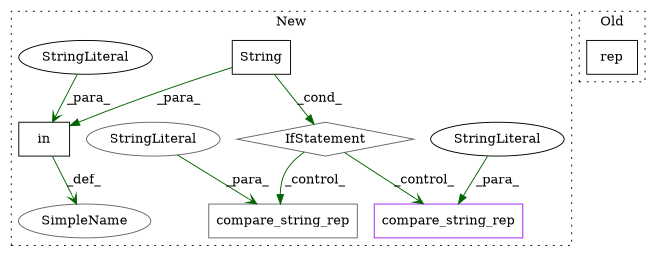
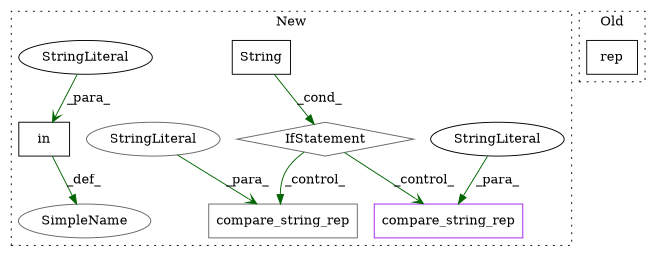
(155, 93) -> none
(62, 176) -> (62, 176)
